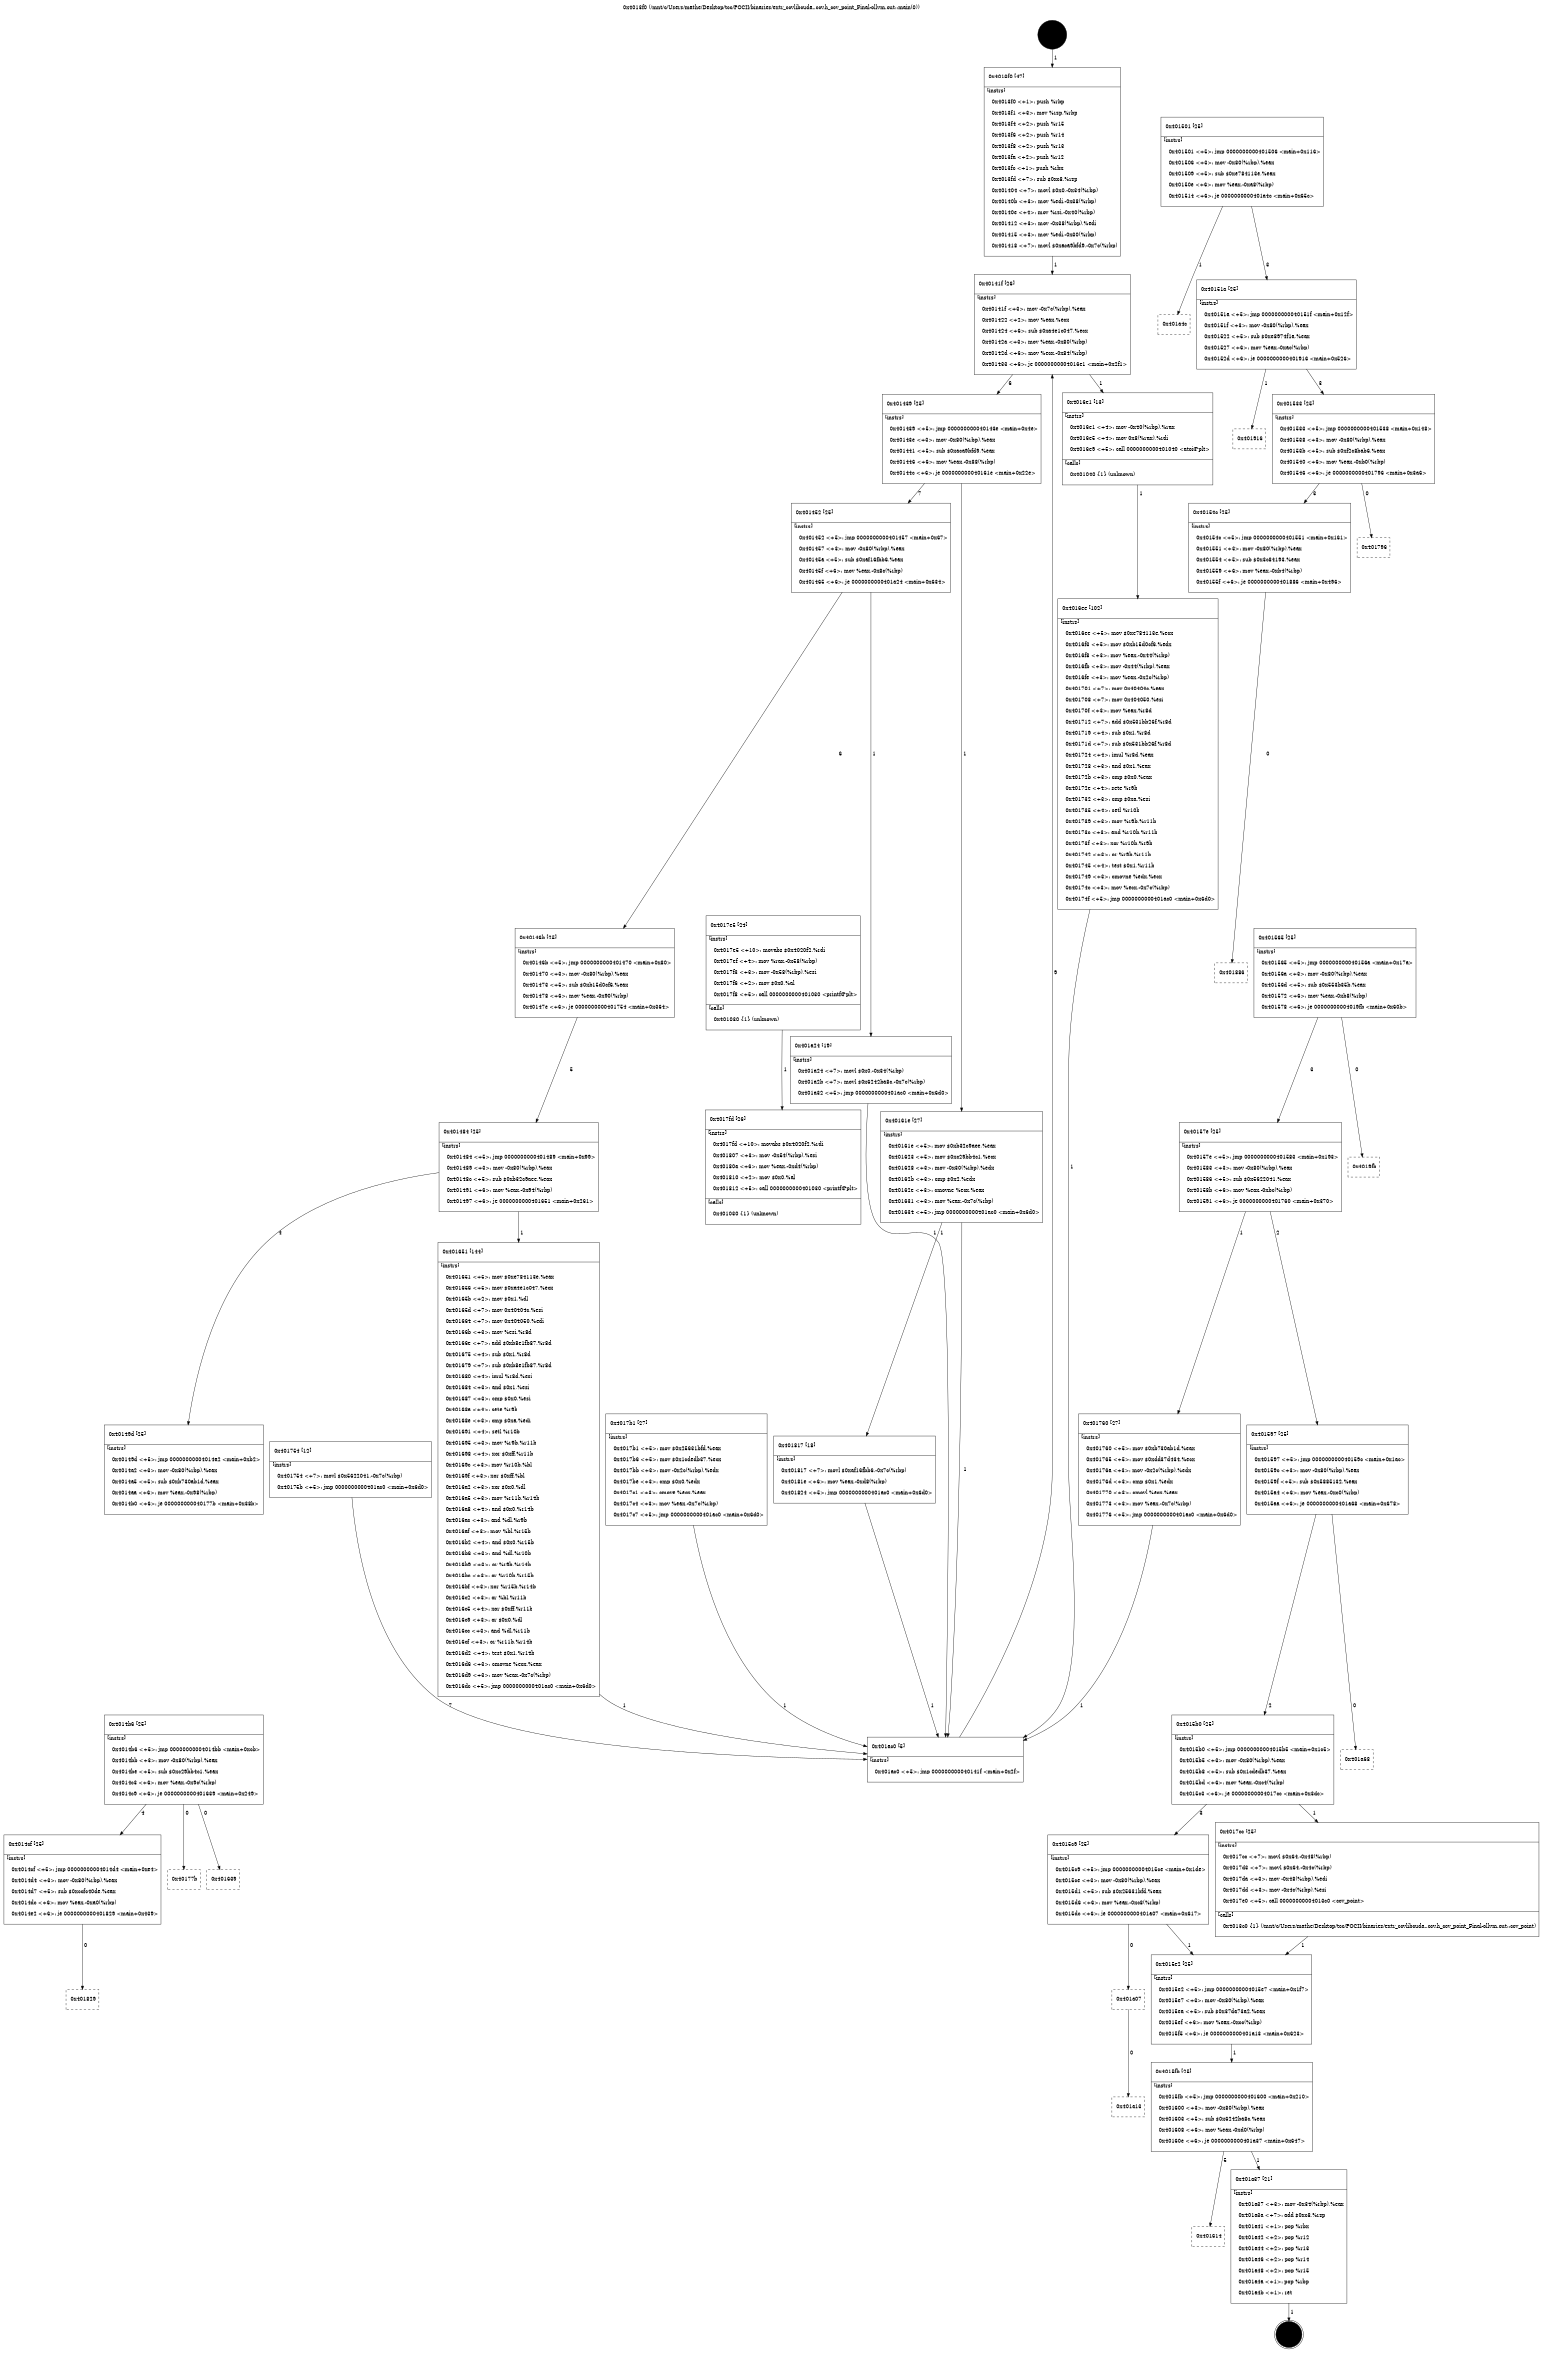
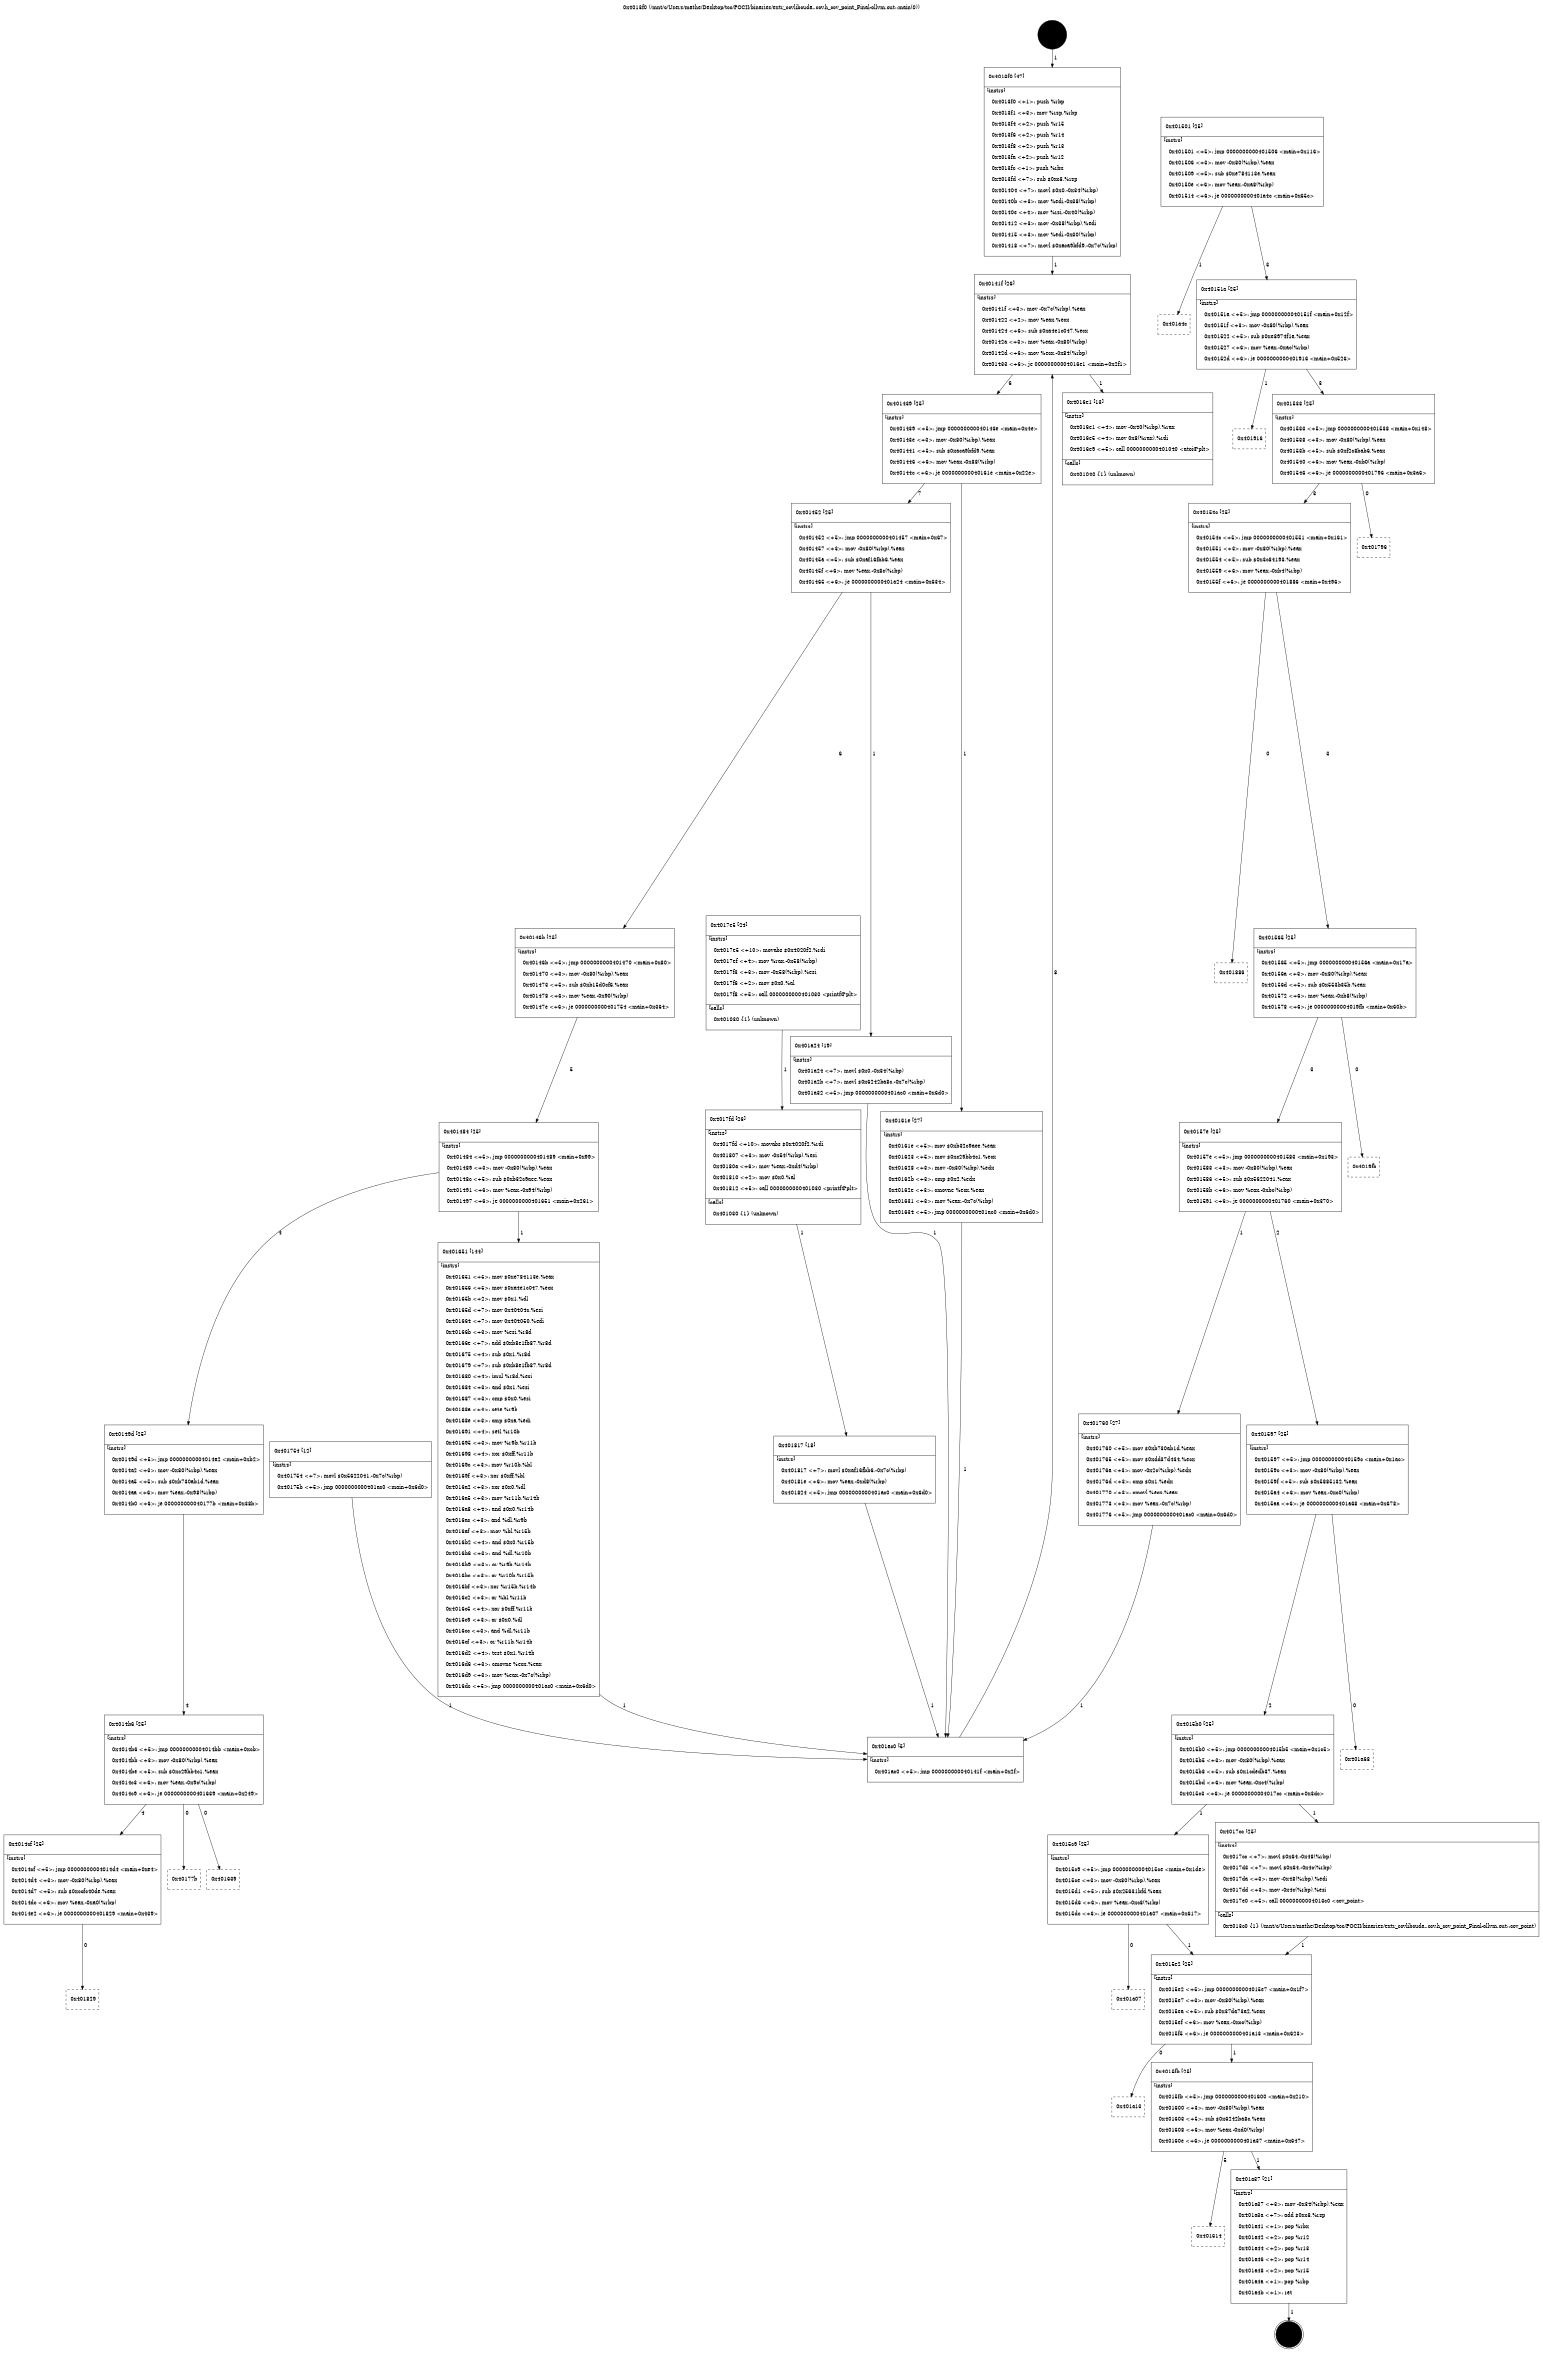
(1138, 754) -> none
none -> (1302, 759)
(1055, 973) -> (1055, 973)
(905, 1328) -> (821, 1328)
(686, 1470) -> none
none -> (184, 1613)
(450, 1706) -> (450, 1706)
(1200, 1813) -> (1200, 1813)
(1128, 2051) -> (1145, 2066)
